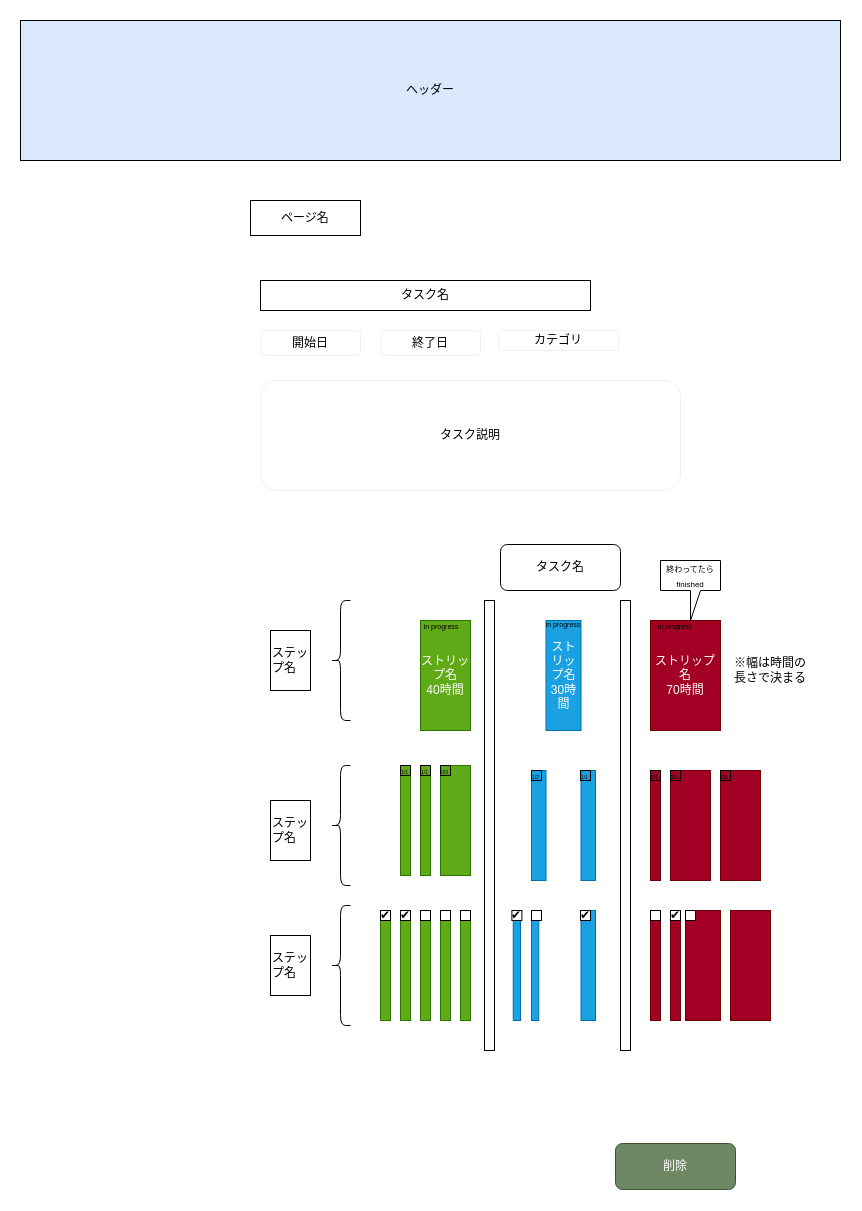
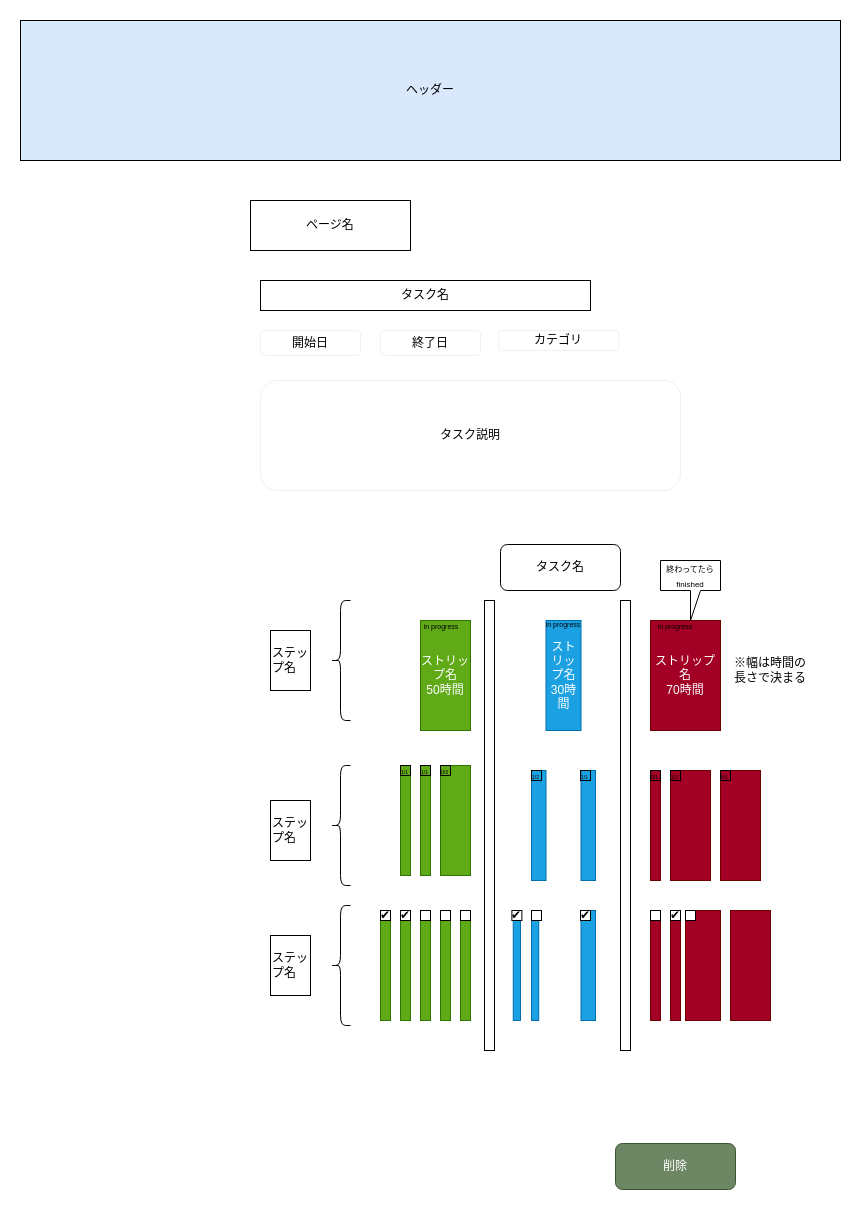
(306, 218) -> (331, 226)
(446, 676) -> (446, 676)
